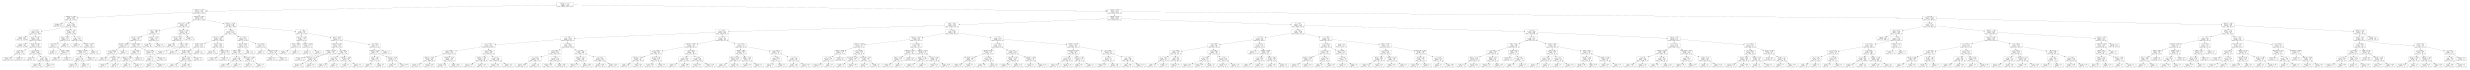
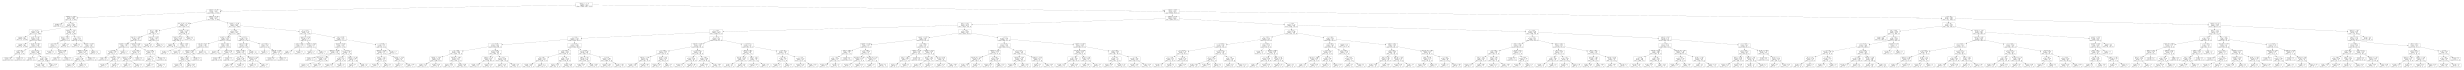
(1642, 65) -> none
